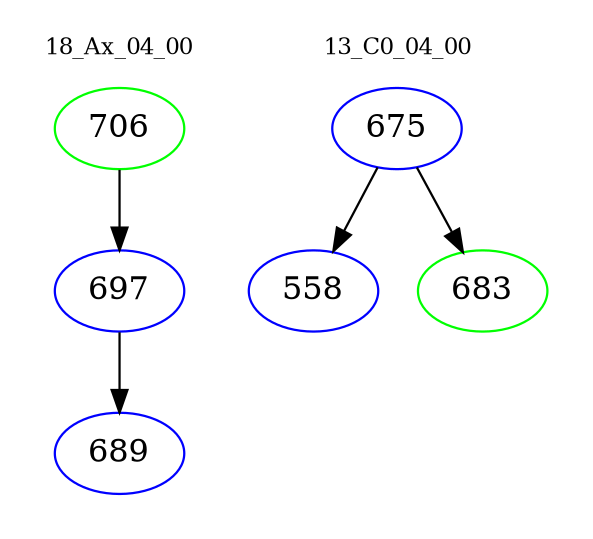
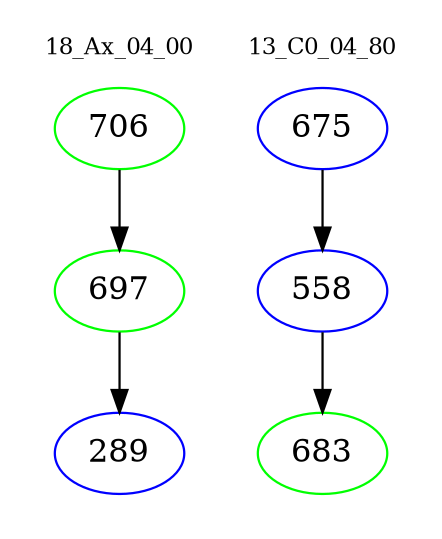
(398, 48) -> (323, 48)
(434, 200) -> (323, 361)
(120, 291) -> (120, 291)
(120, 453) -> (120, 453)
